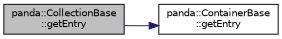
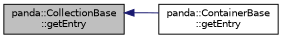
(137, 26) -> (146, 13)
